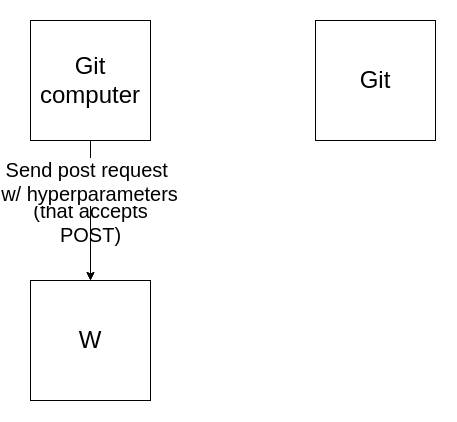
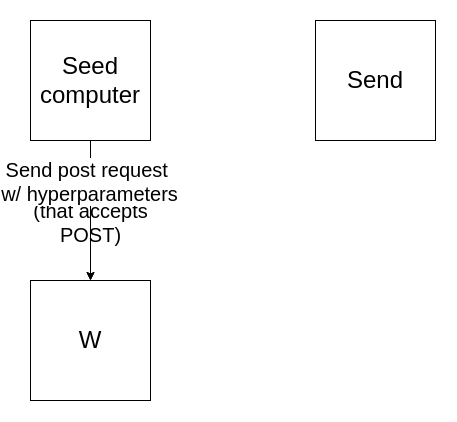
(91, 81) -> (91, 81)
(376, 81) -> (376, 81)
